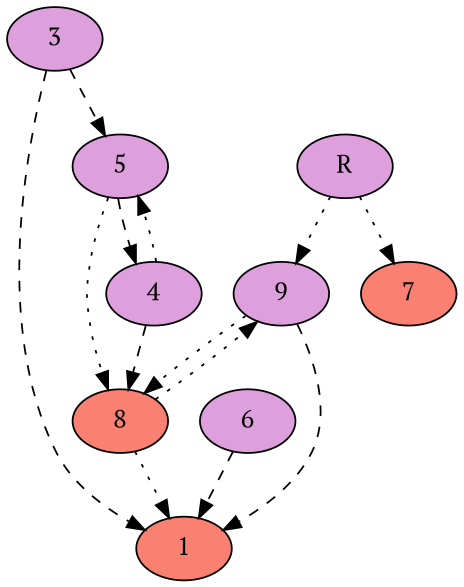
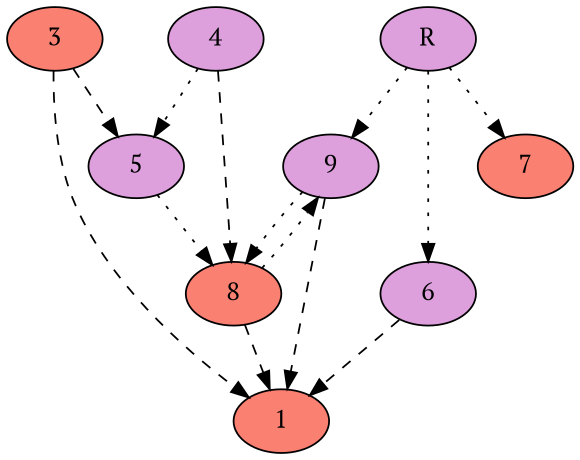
(55, 39) -> (55, 39)
none -> (428, 157)
(123, 223) -> none
(148, 477) -> (254, 349)
